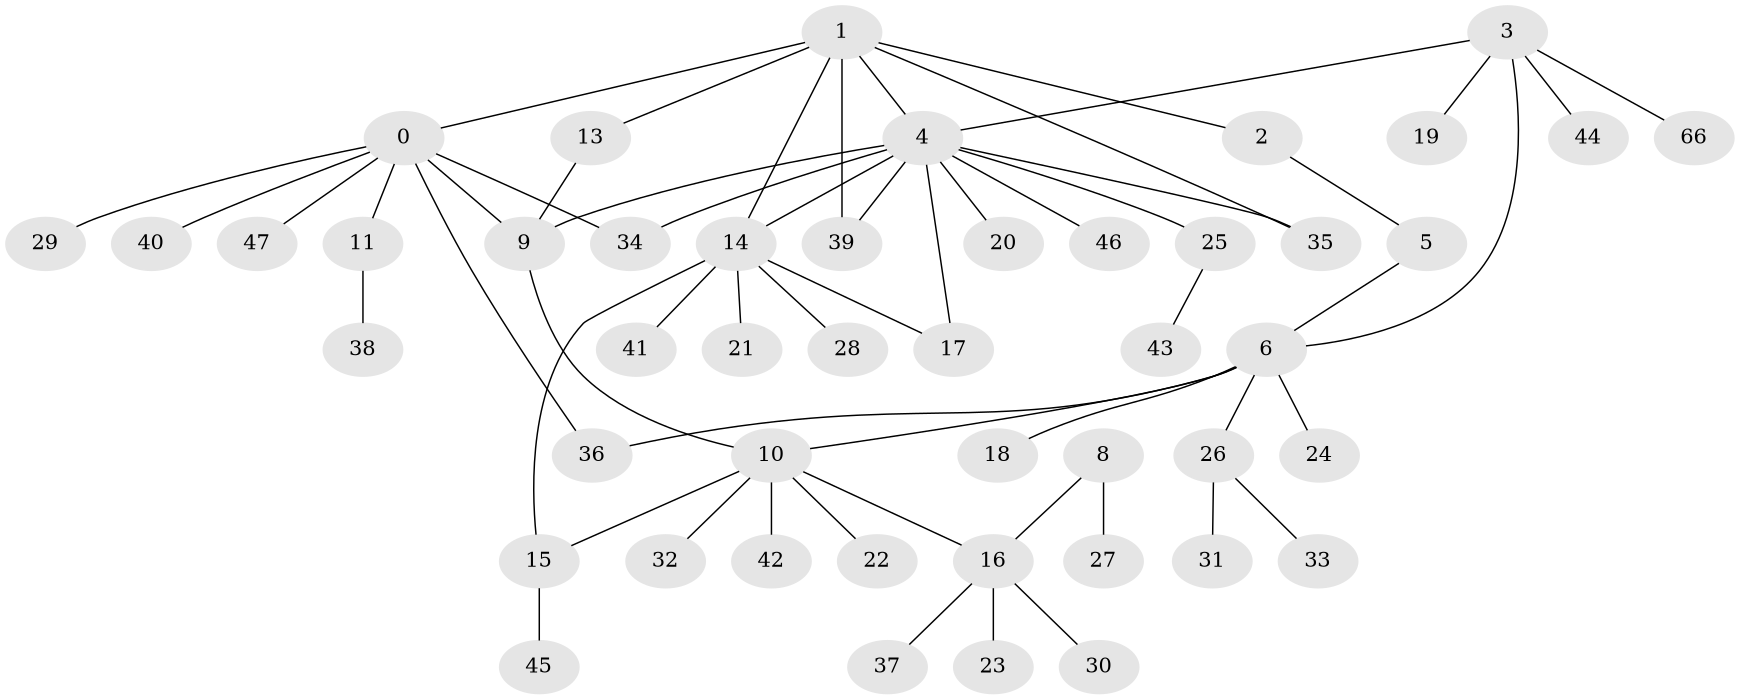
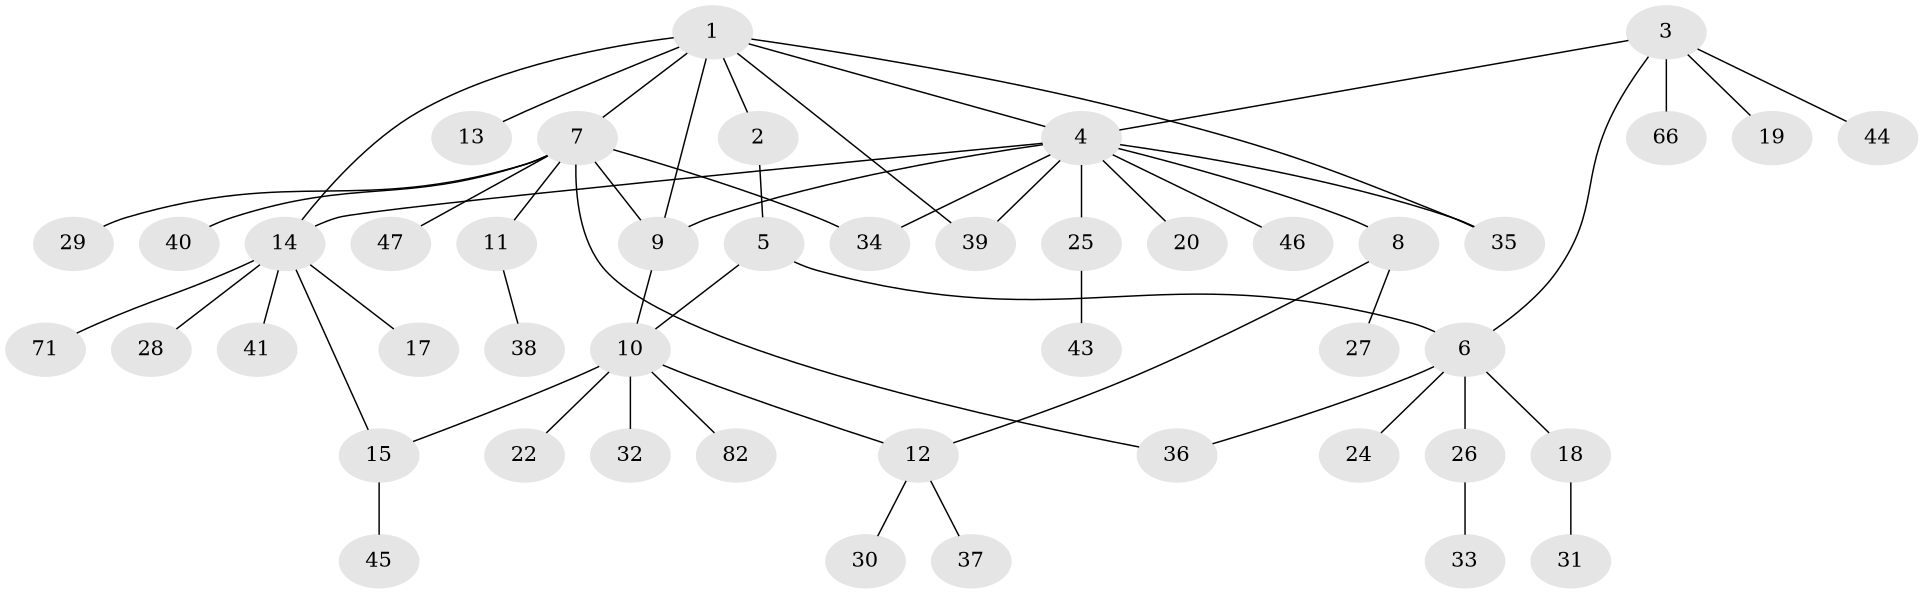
(404, 138) -> (577, 138)
(558, 191) -> (685, 138)
(938, 244) -> (1245, 183)
(742, 350) -> (46, 350)
(993, 421) -> (697, 297)
(1213, 509) -> (1571, 509)
(771, 561) -> (736, 456)
(993, 561) -> (918, 456)
(993, 667) -> none
